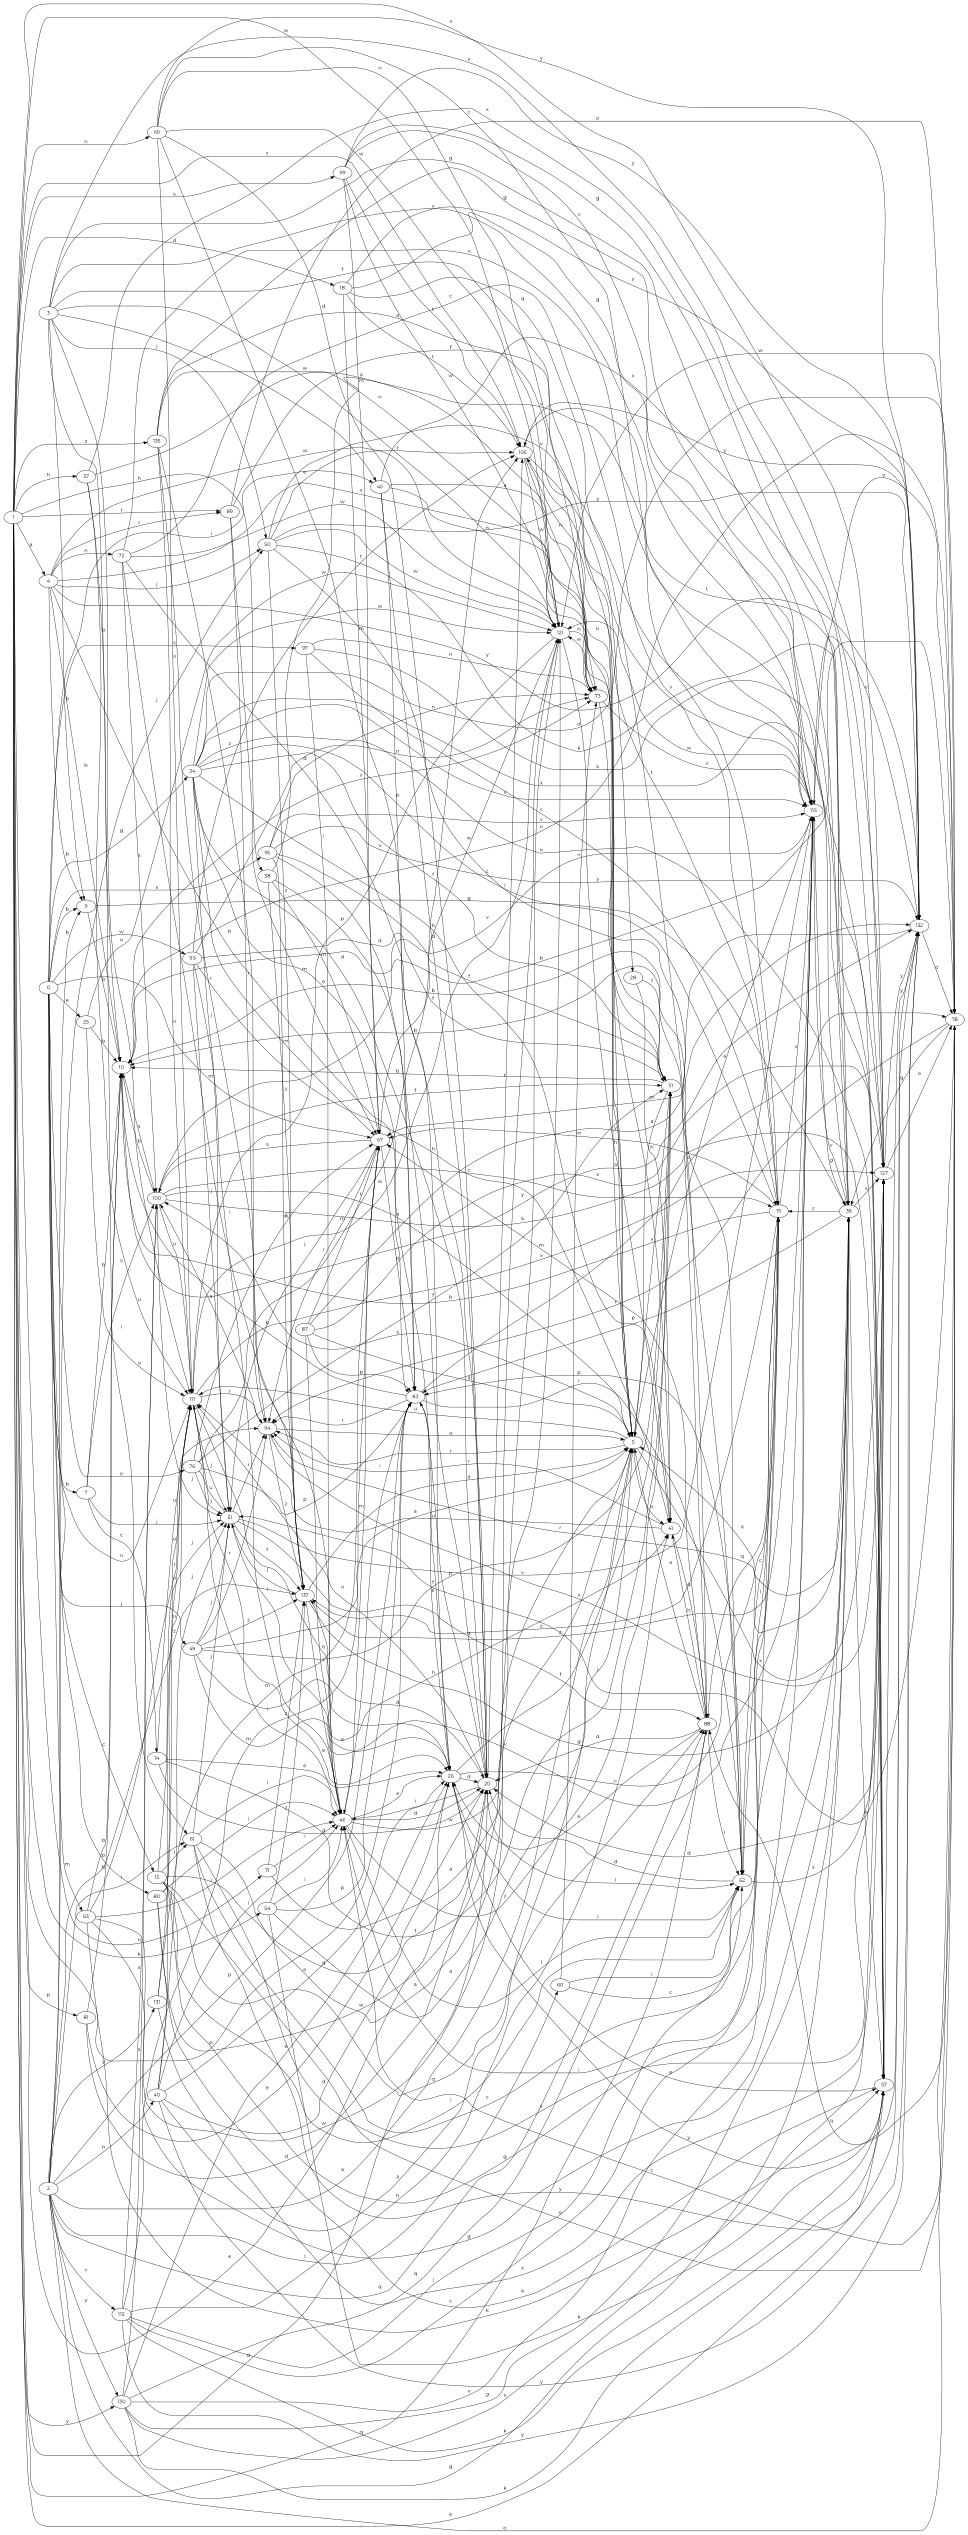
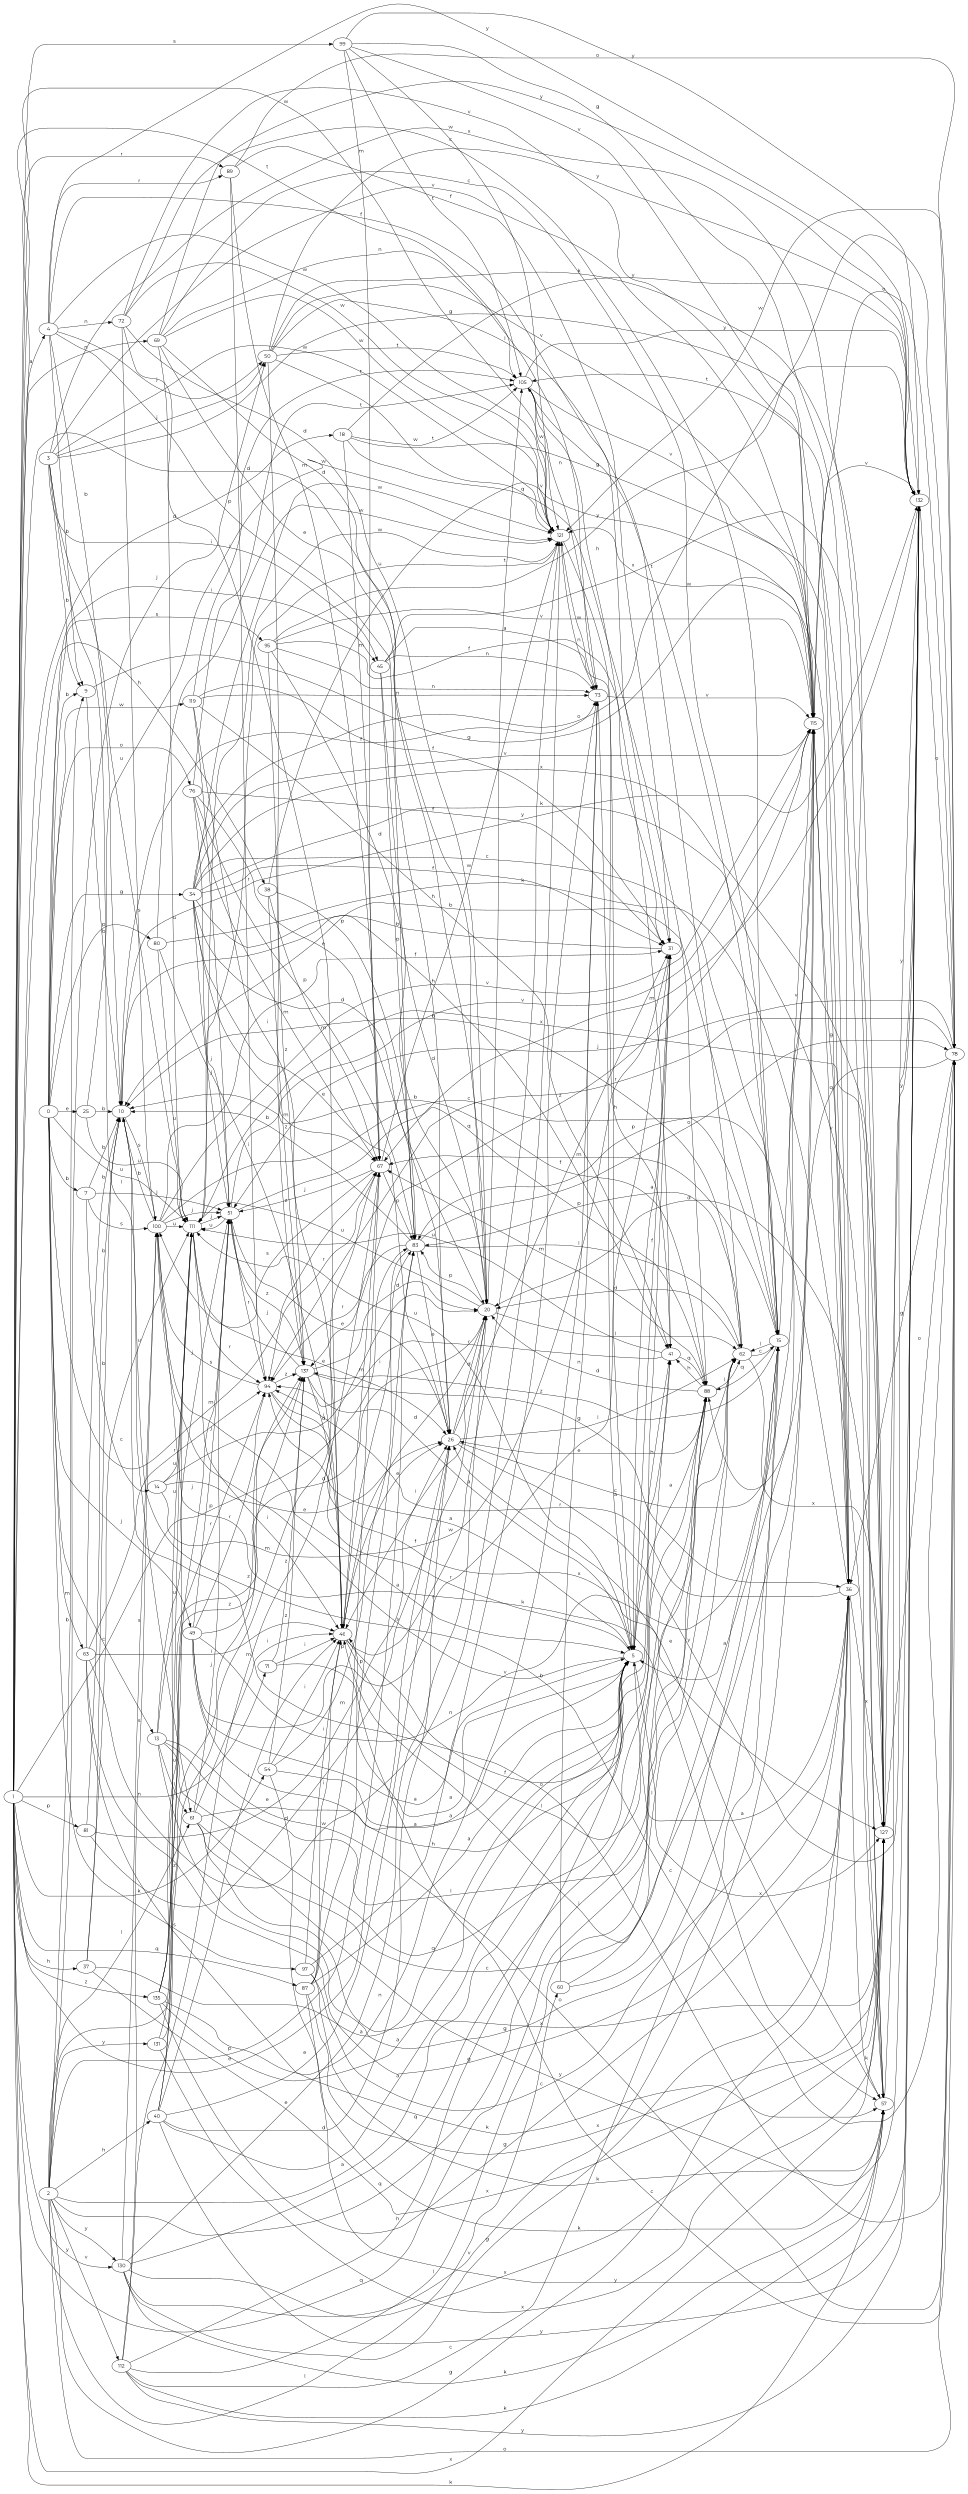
(633, 978) -> none
(816, 1211) -> none
none -> (94, 1951)
